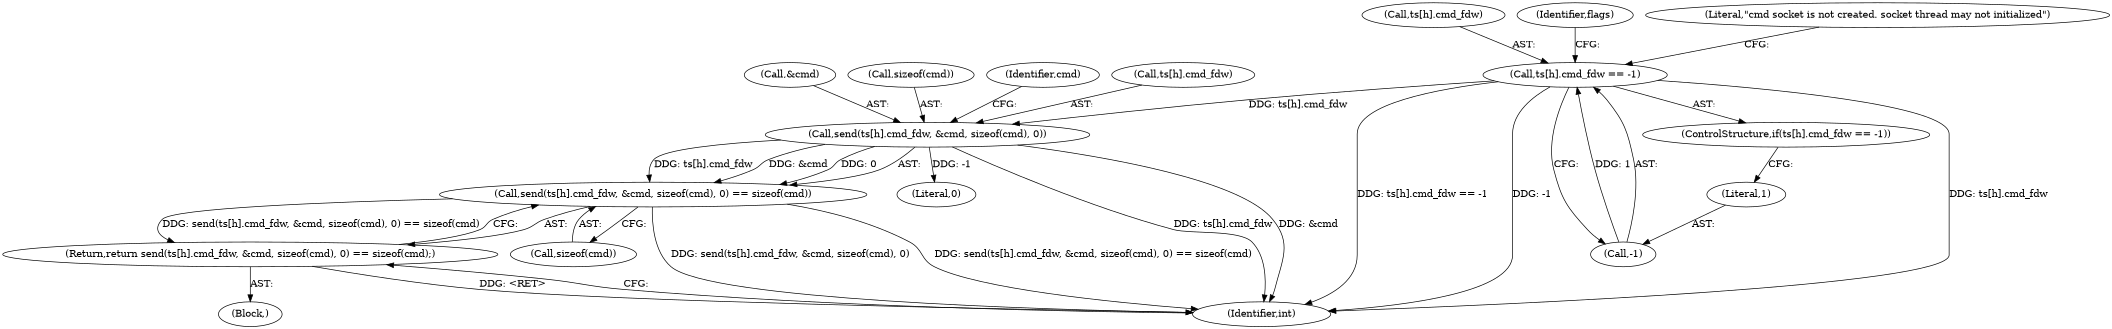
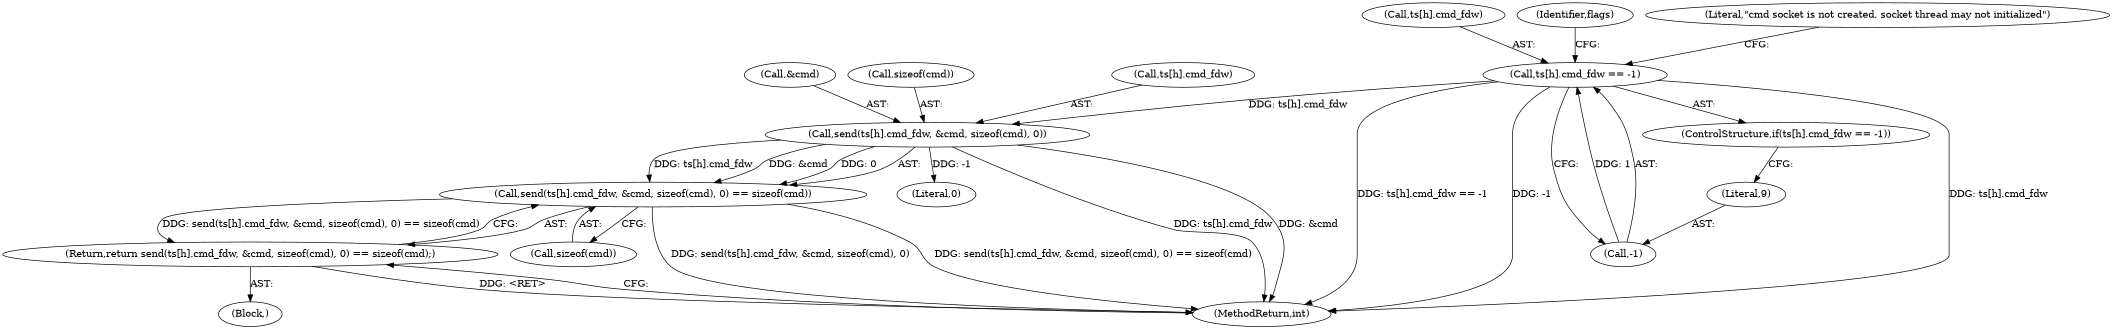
(1043, 75) -> none
(1746, 195) -> (1746, 195)
(1262, 314) -> (1262, 314)
